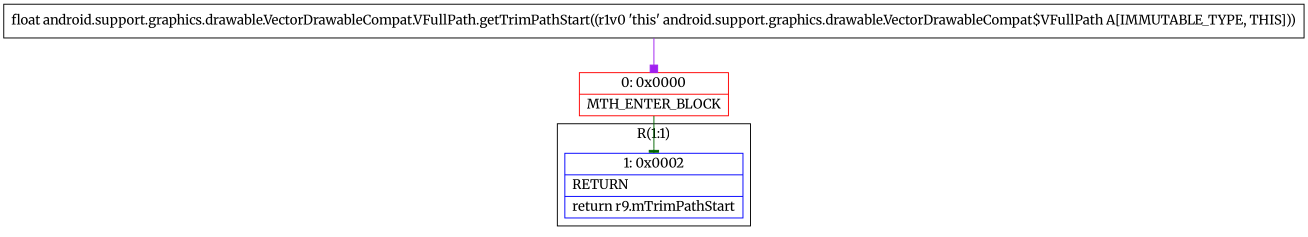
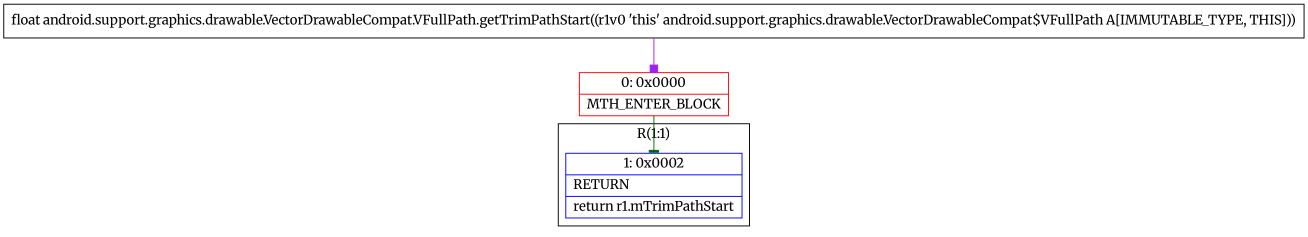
(654, 207) -> (654, 207)
